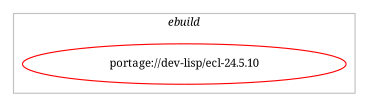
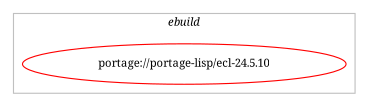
(184, 64) -> (184, 64)
